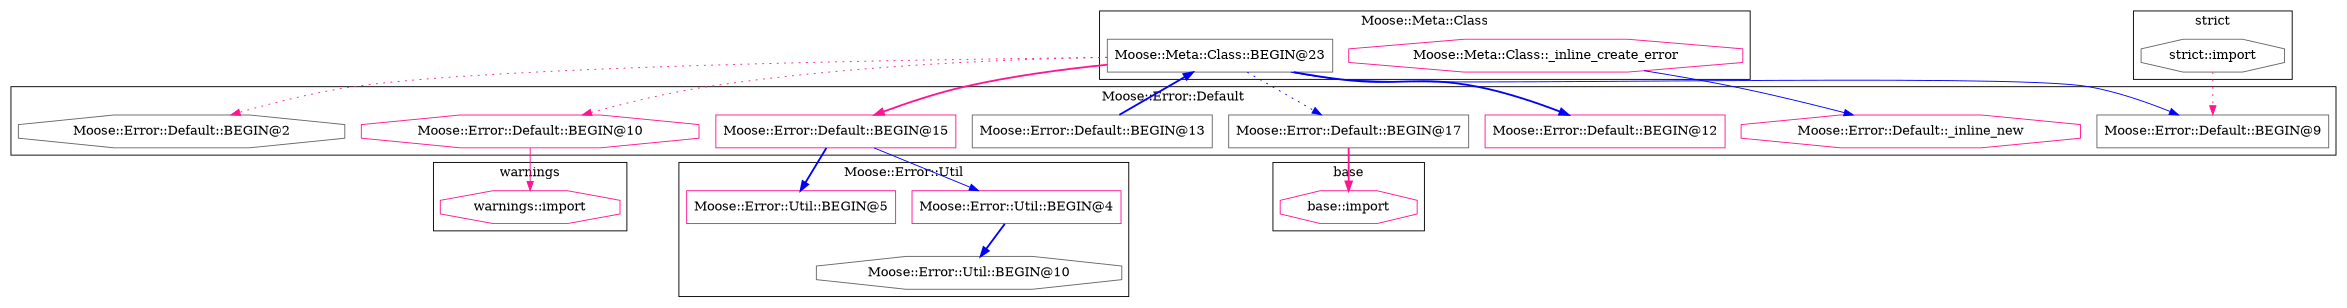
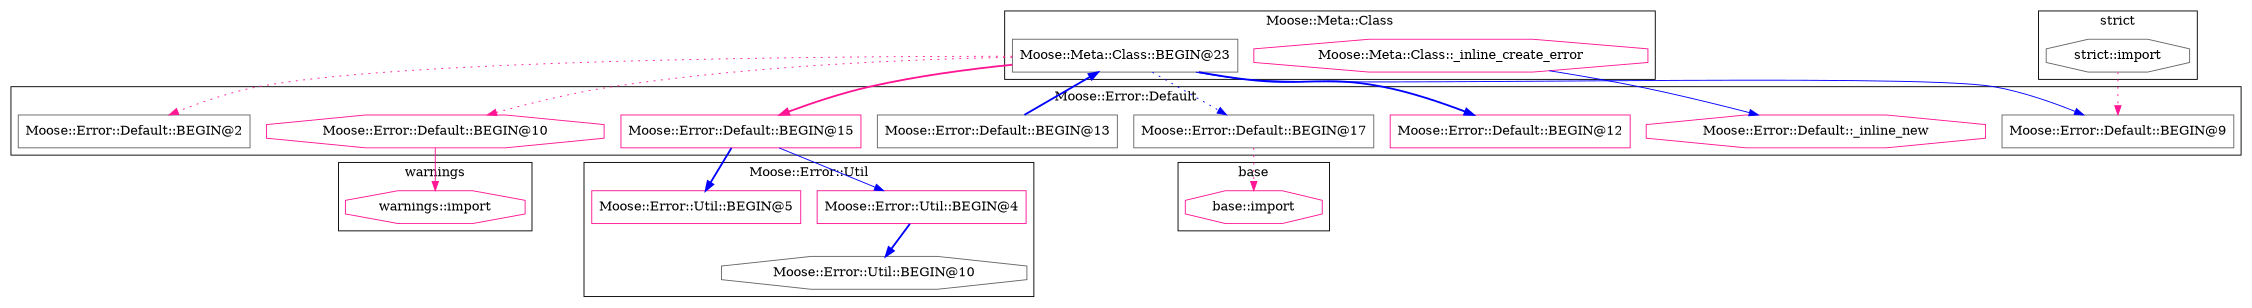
(182, 131) -> (134, 131)
(1349, 168) -> (1254, 168)
